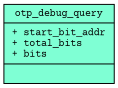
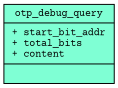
(30, 54) -> (39, 54)
